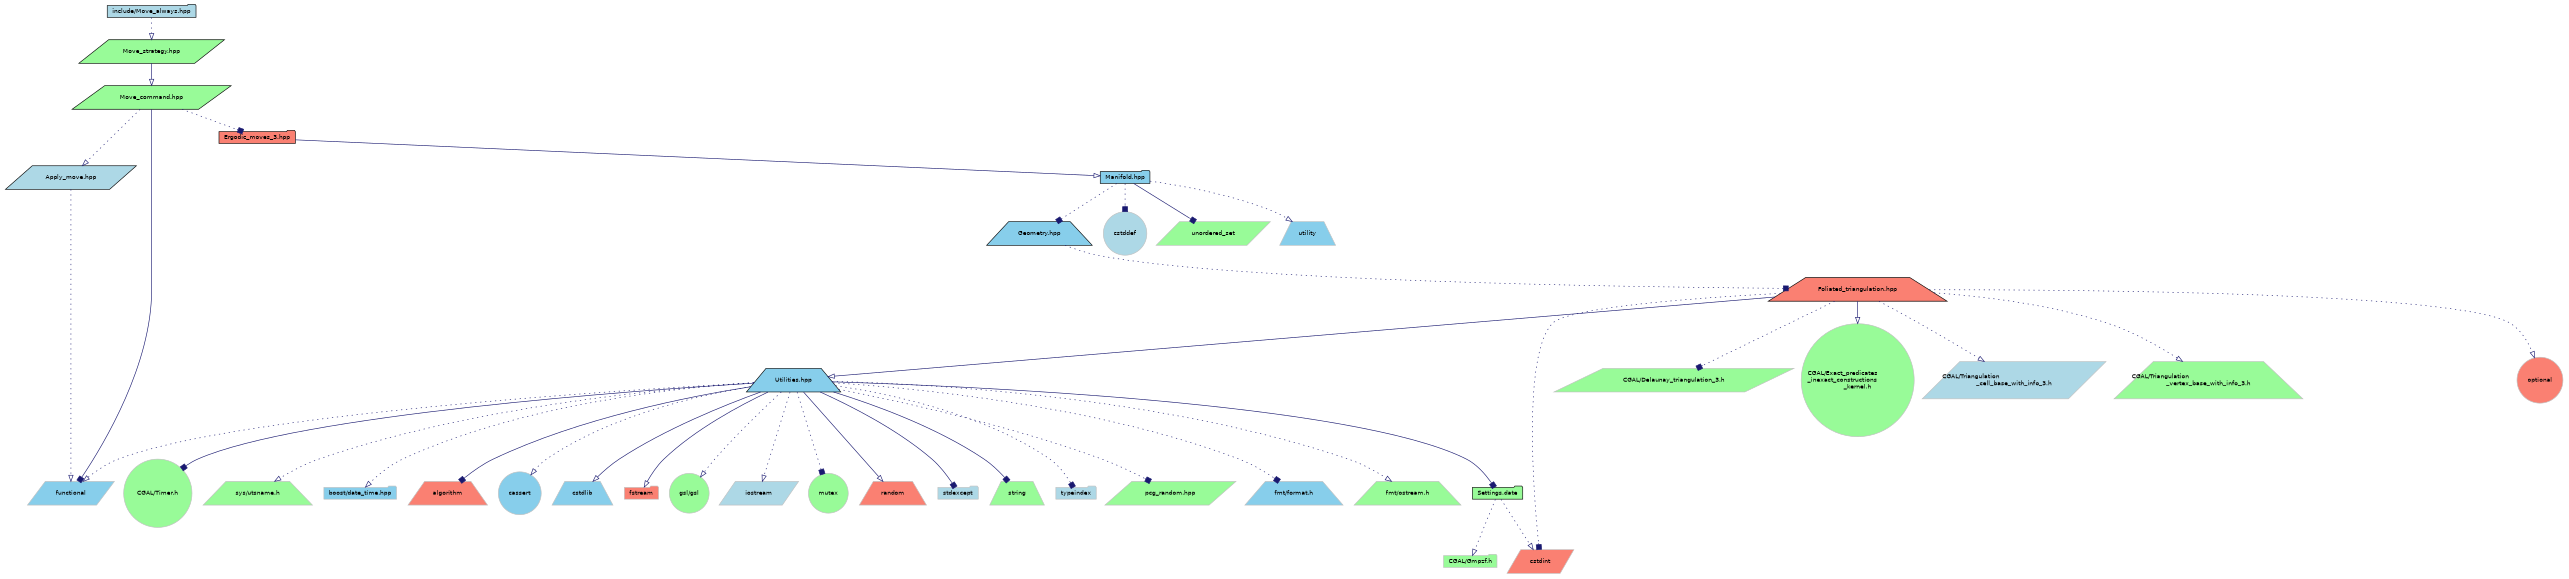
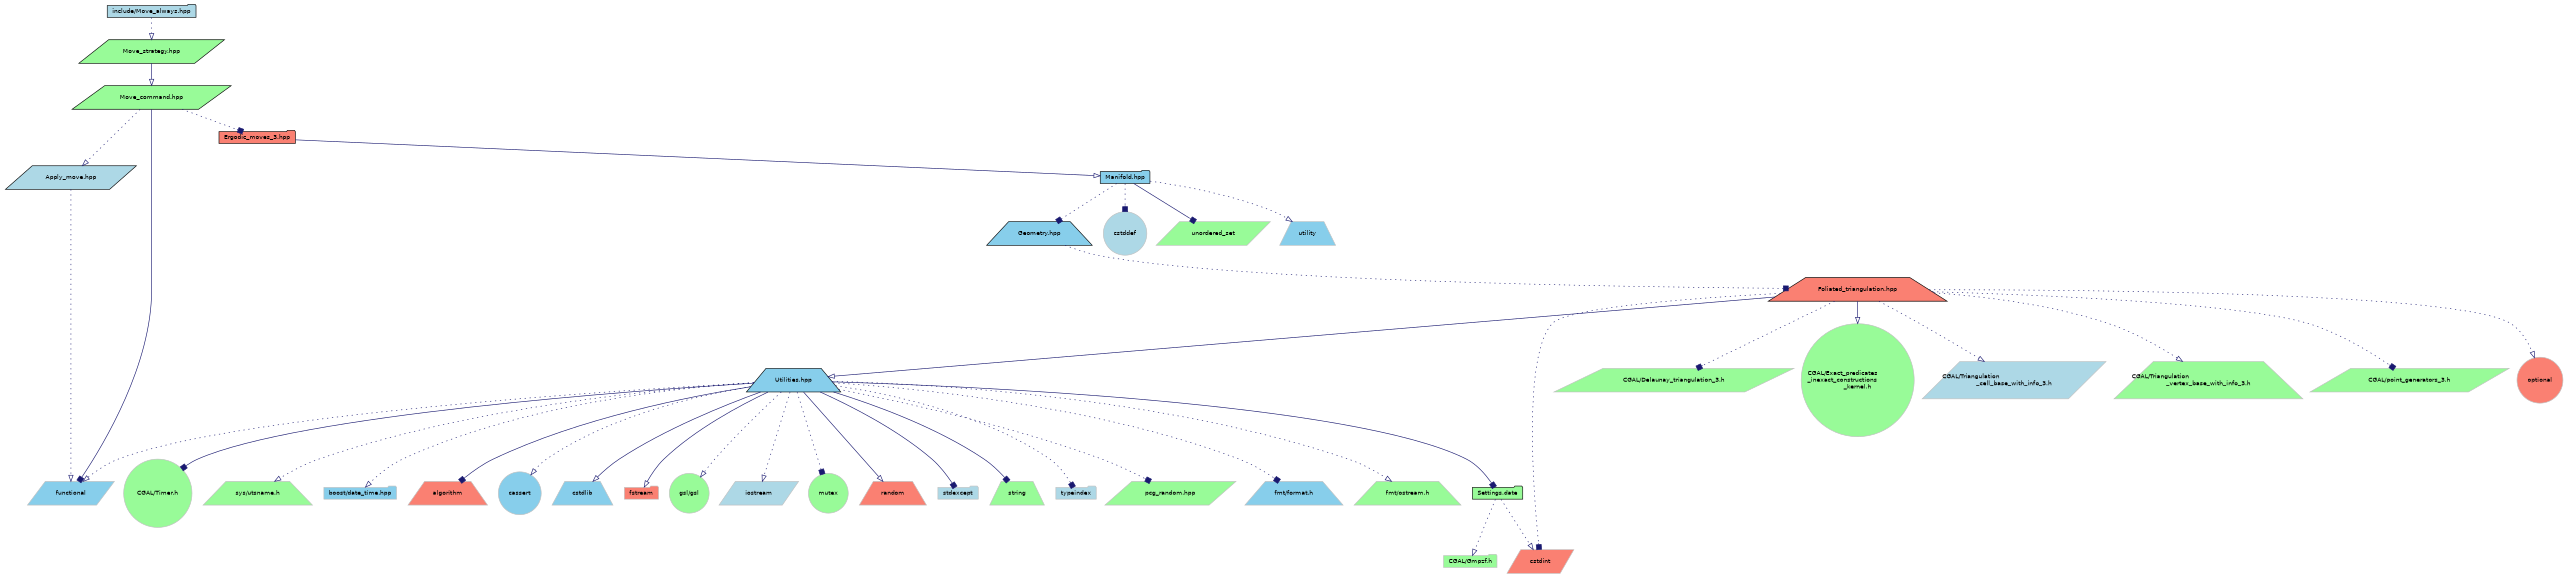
none -> (2410, 380)
